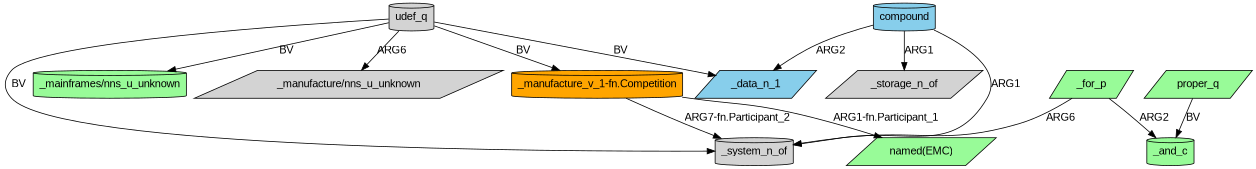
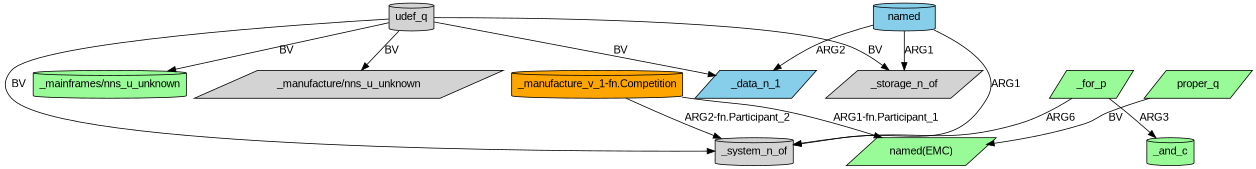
(904, 17) -> (904, 17)
(493, 47) -> (662, 23)
(392, 51) -> (392, 51)
(1186, 114) -> (1074, 127)
(737, 118) -> (737, 118)
(1154, 118) -> (1154, 118)
